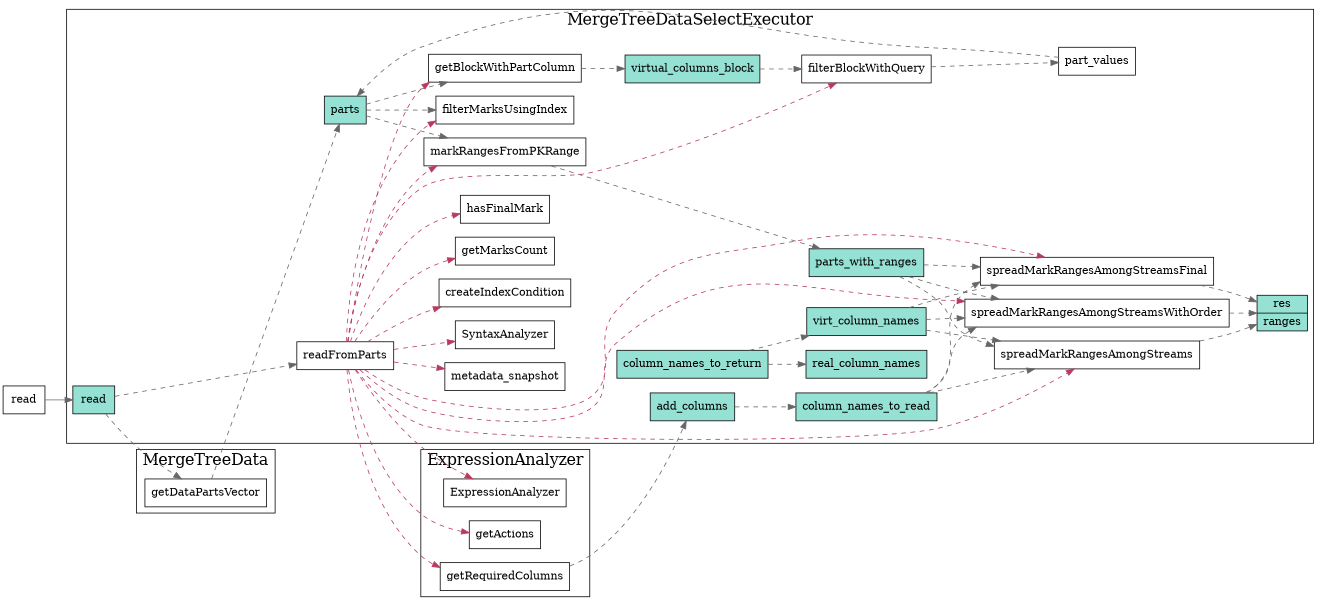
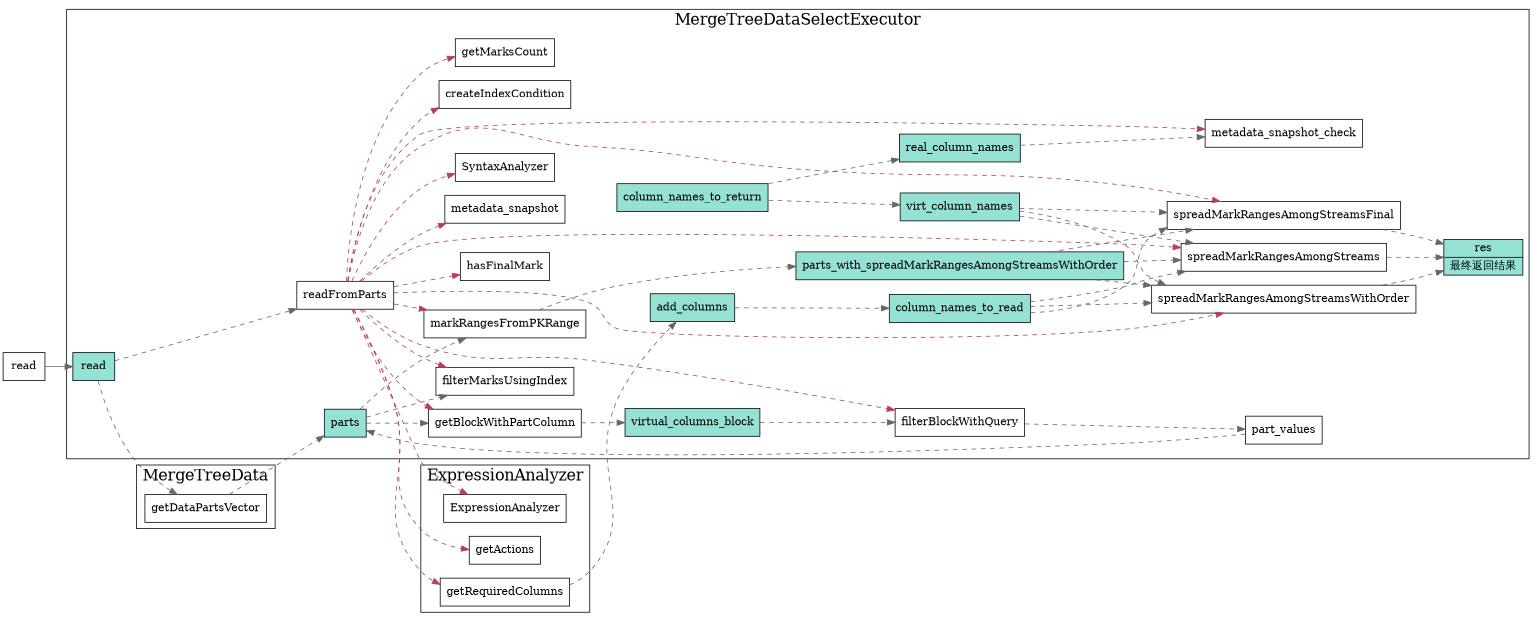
none -> (1284, 133)
(866, 263) -> (960, 266)
(1282, 322) -> (1483, 266)
